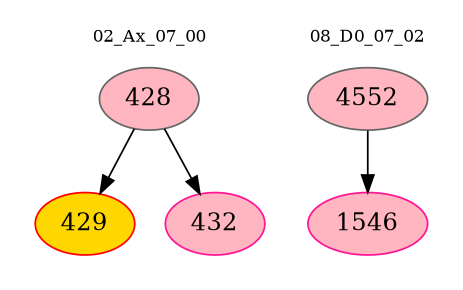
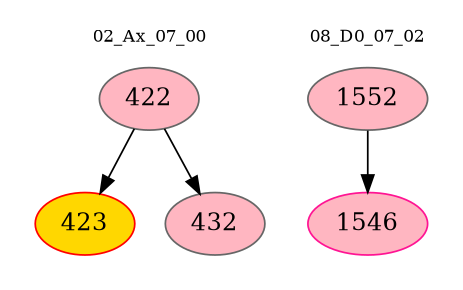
(149, 99) -> (149, 99)
(368, 99) -> (368, 99)
(85, 224) -> (85, 224)
(215, 224) -> (215, 224)
